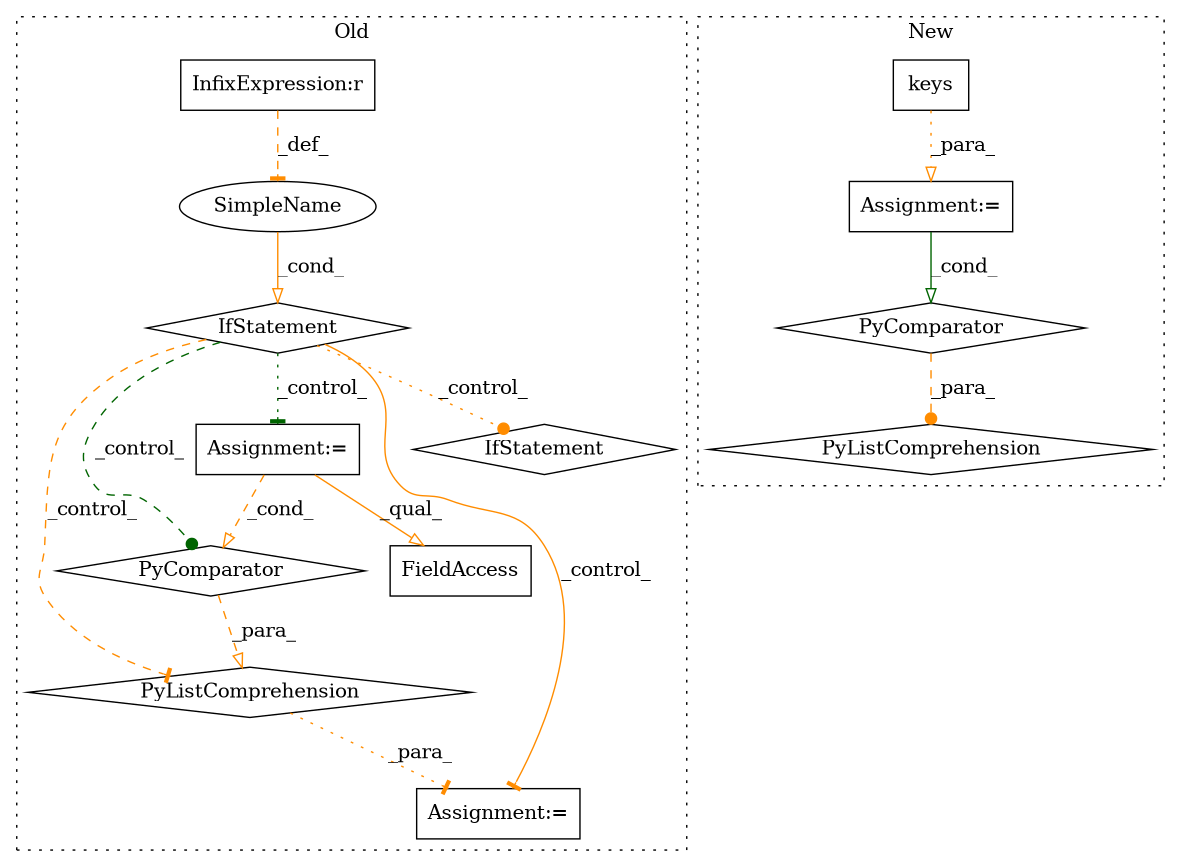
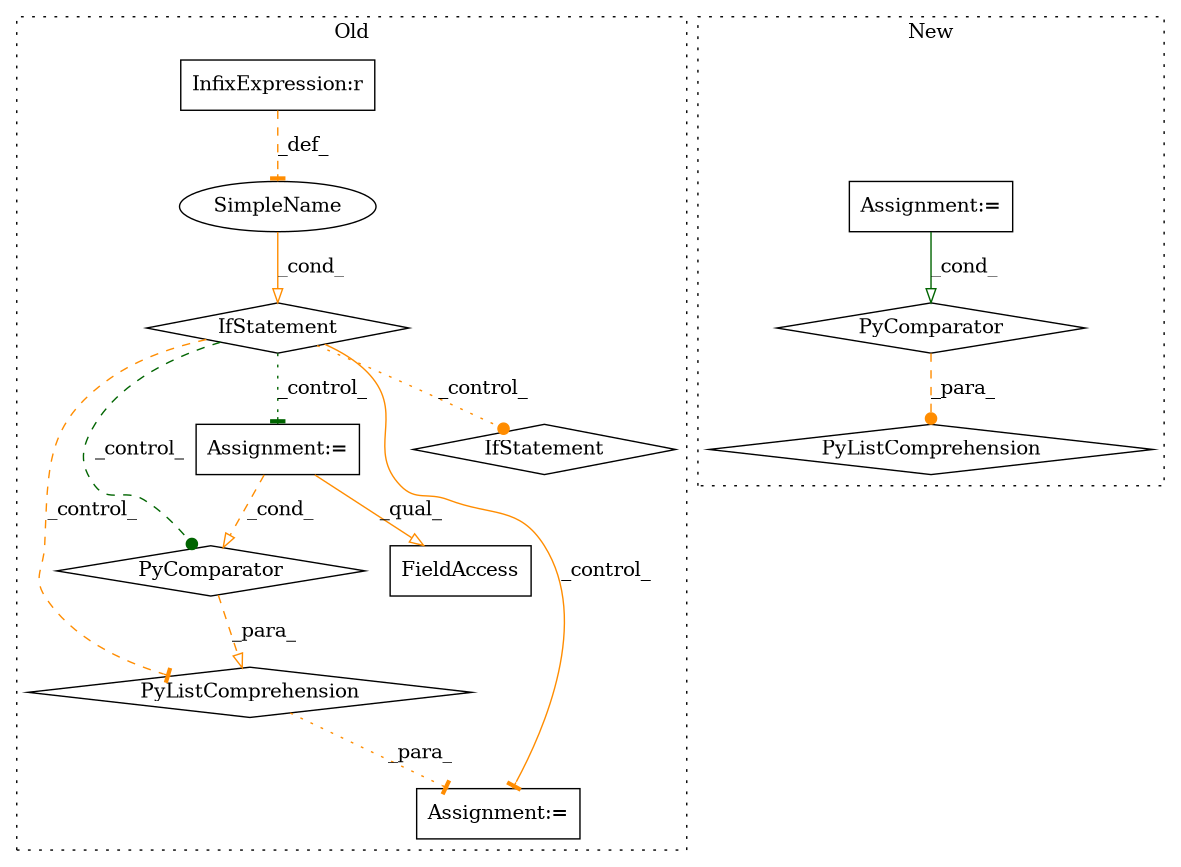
(931, 85) -> none
